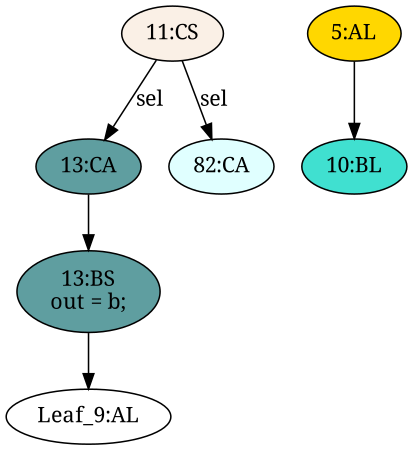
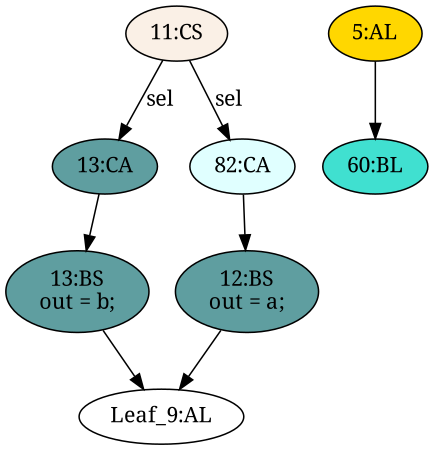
(354, 167) -> (375, 167)
none -> (247, 292)
